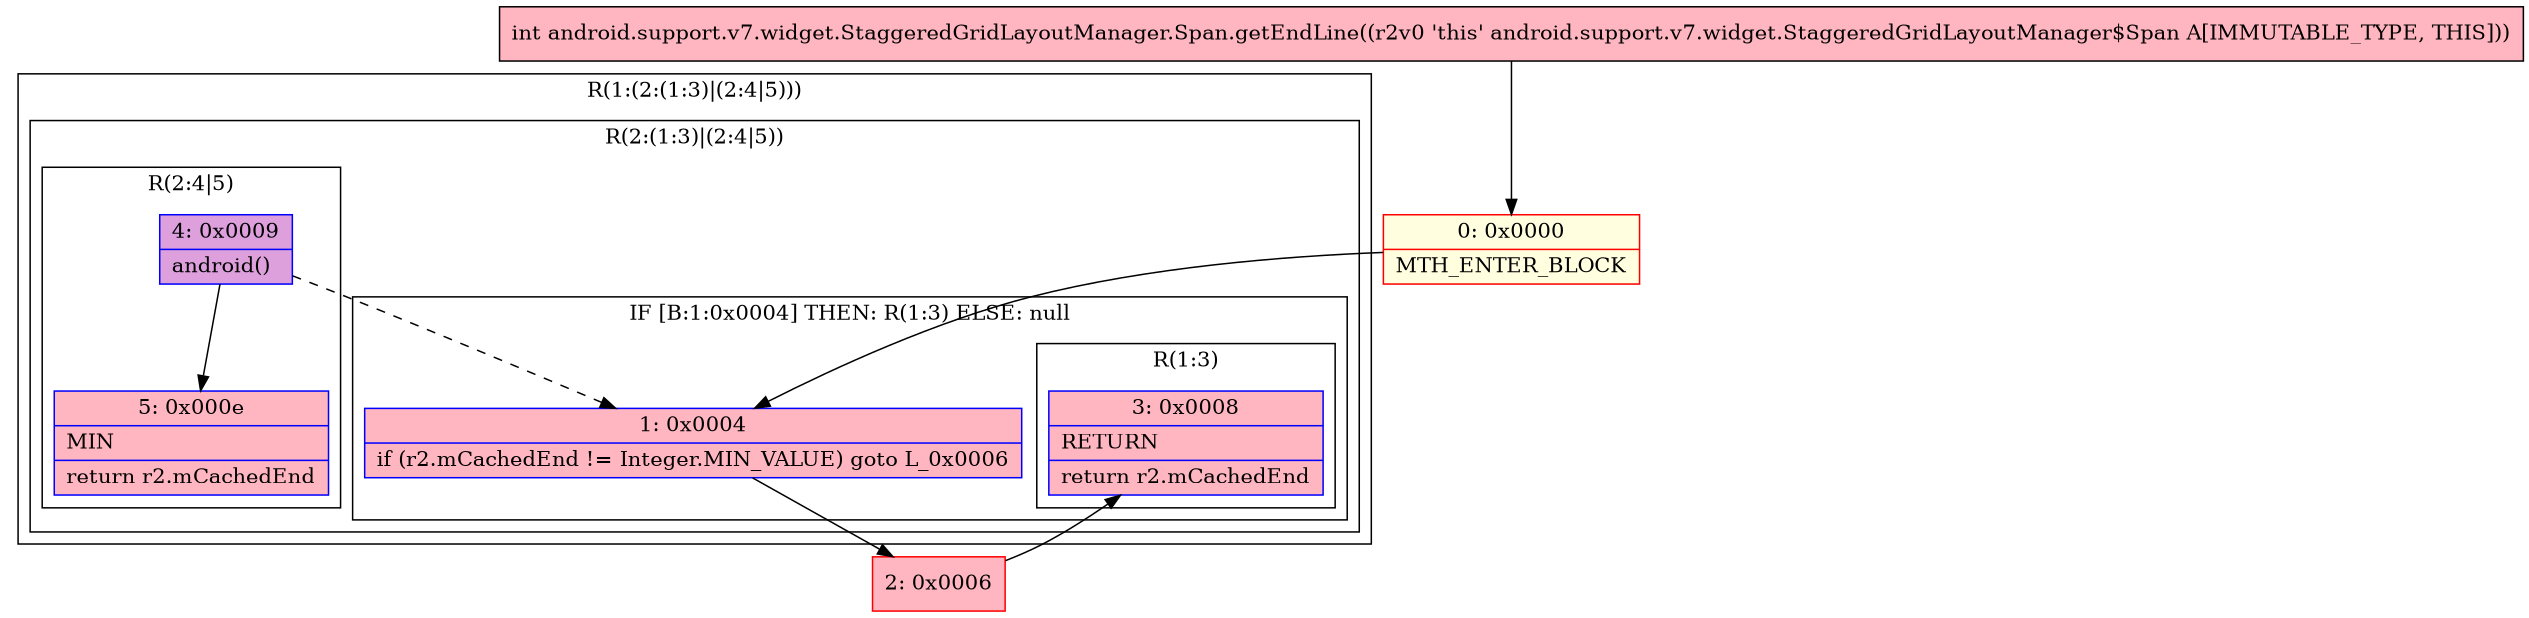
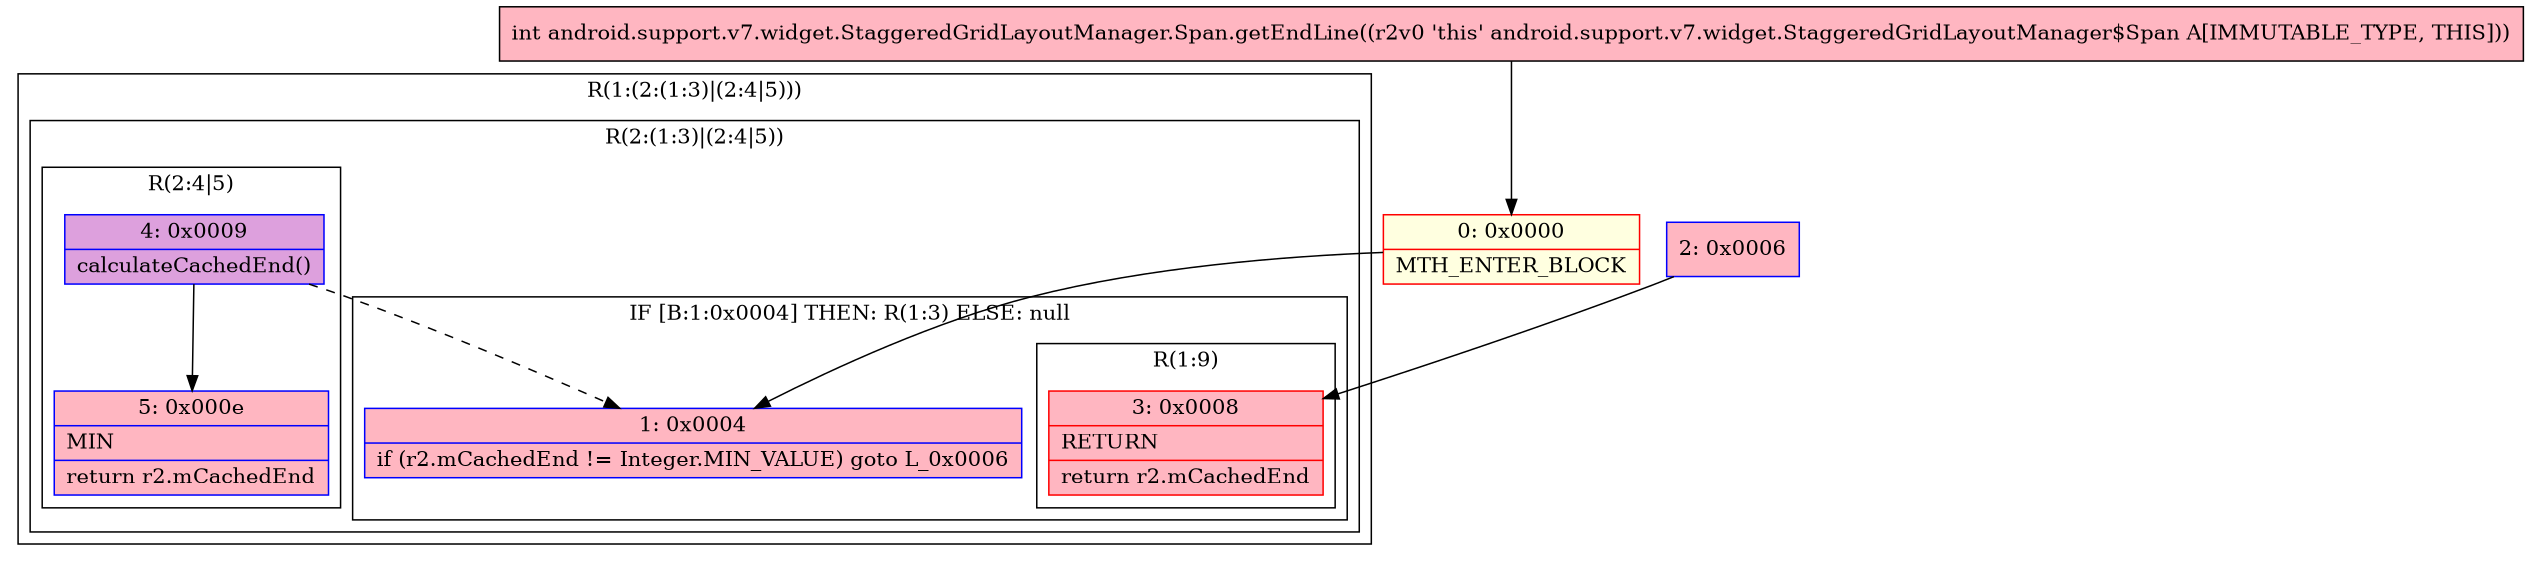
(222, 266) -> (194, 266)
(1186, 361) -> (1186, 361)
(1186, 443) -> (1186, 443)
(810, 510) -> none
(939, 584) -> (1733, 249)
